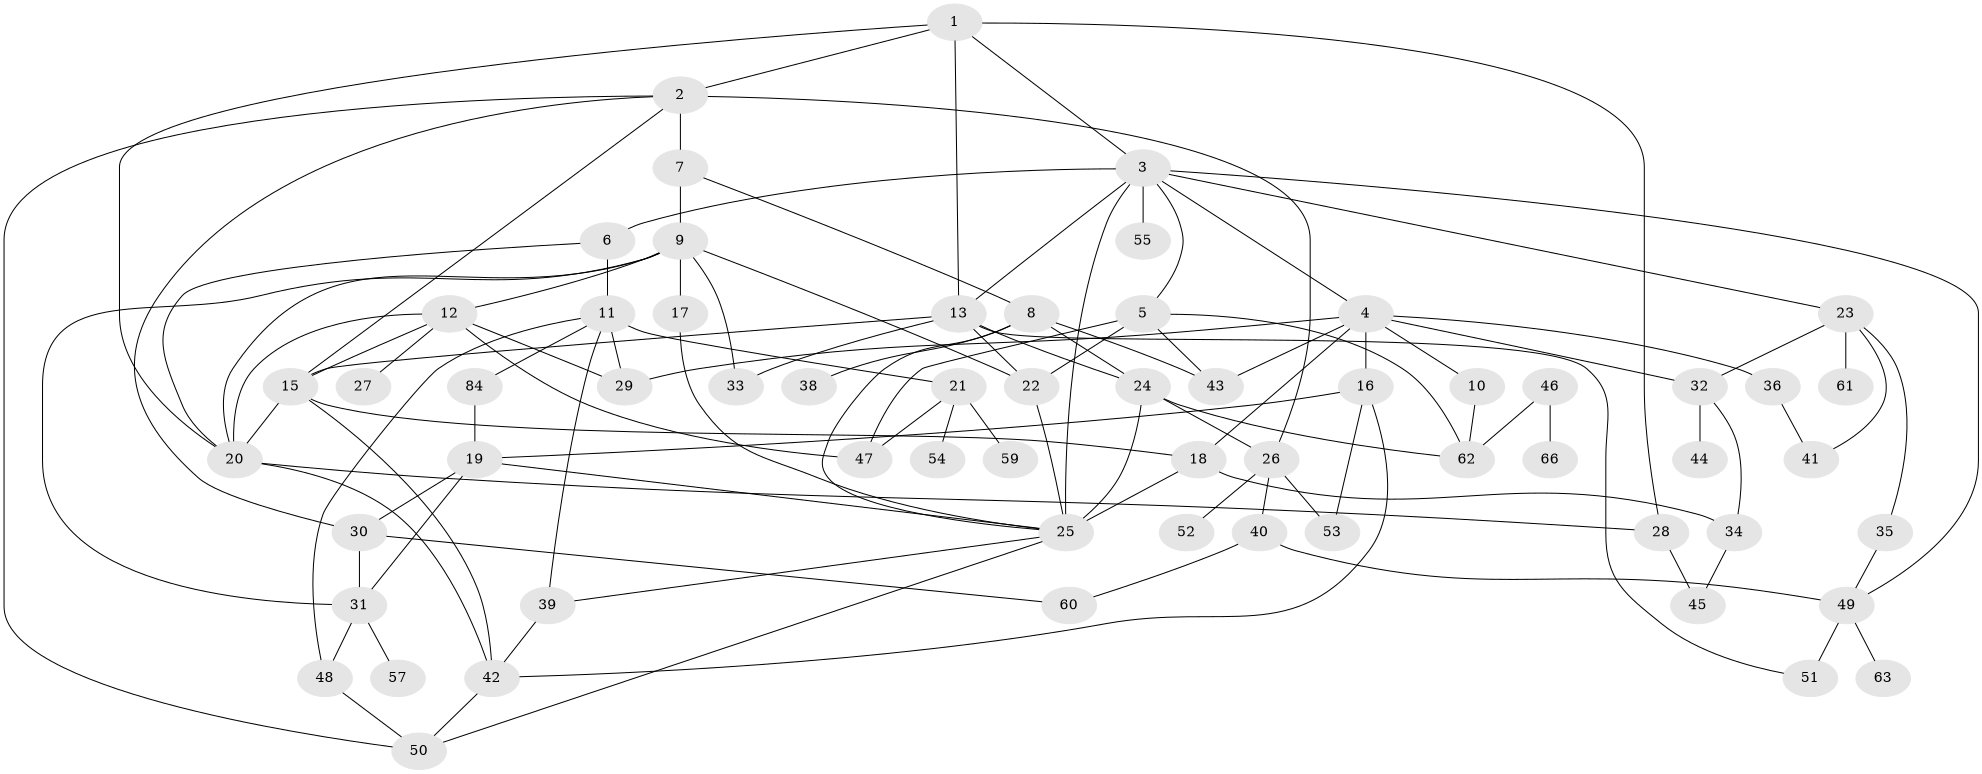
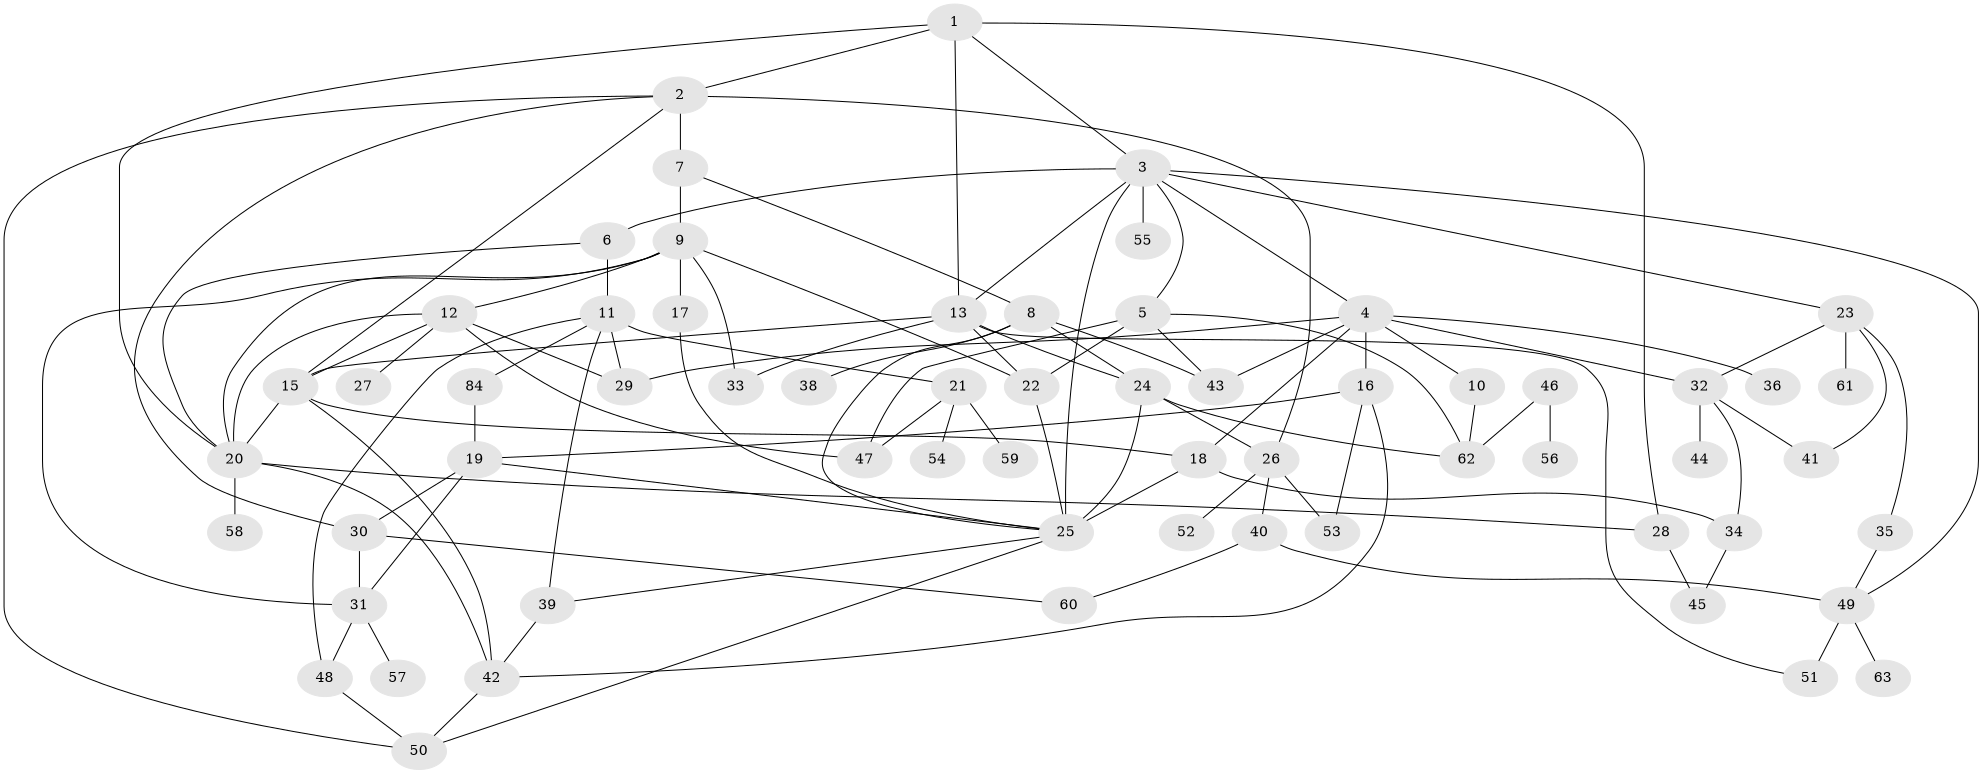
(1792, 423) -> (1756, 423)
(1550, 460) -> (1550, 460)
none -> (235, 533)
